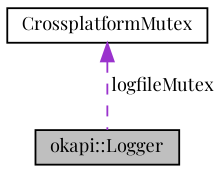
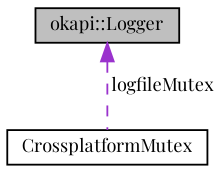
(107, 96) -> (107, 96)
